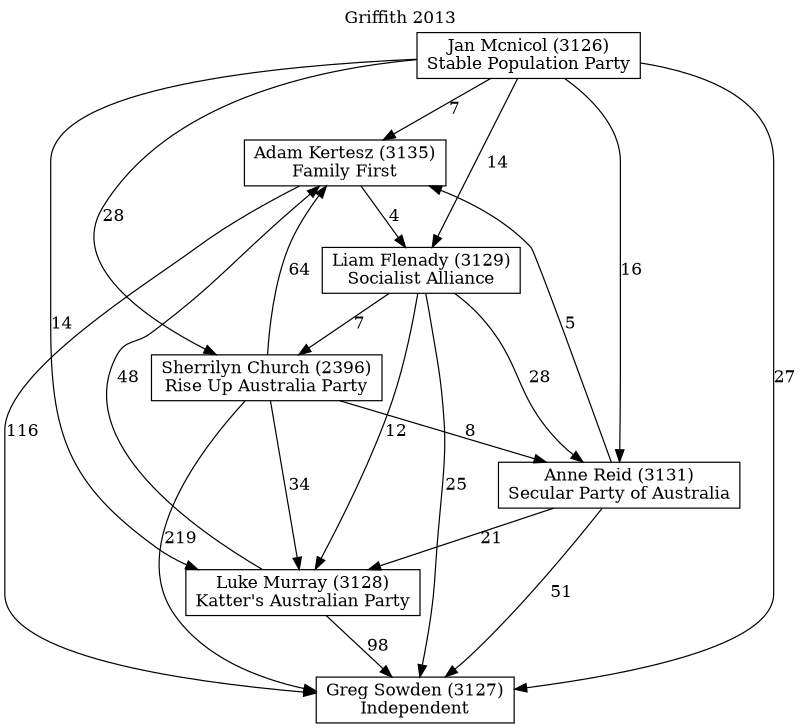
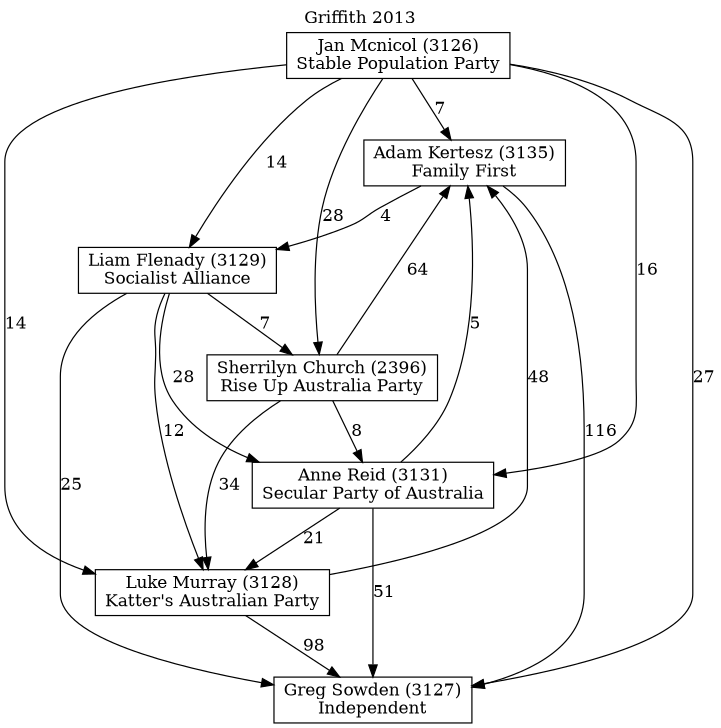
(161, 573) -> none
